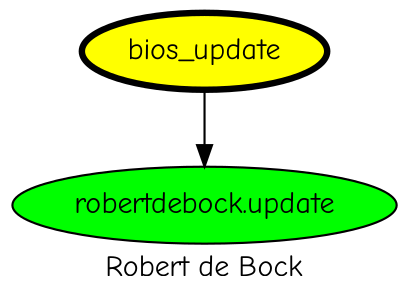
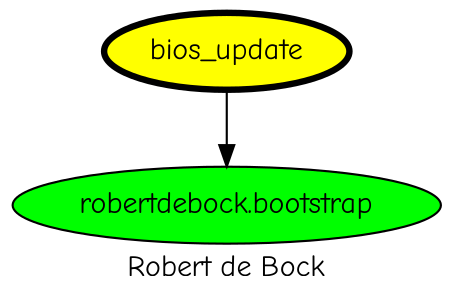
(205, 205) -> (227, 205)
